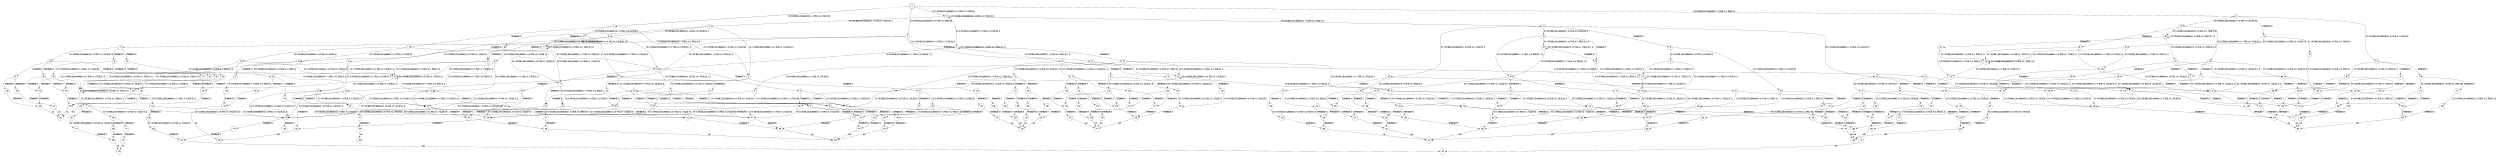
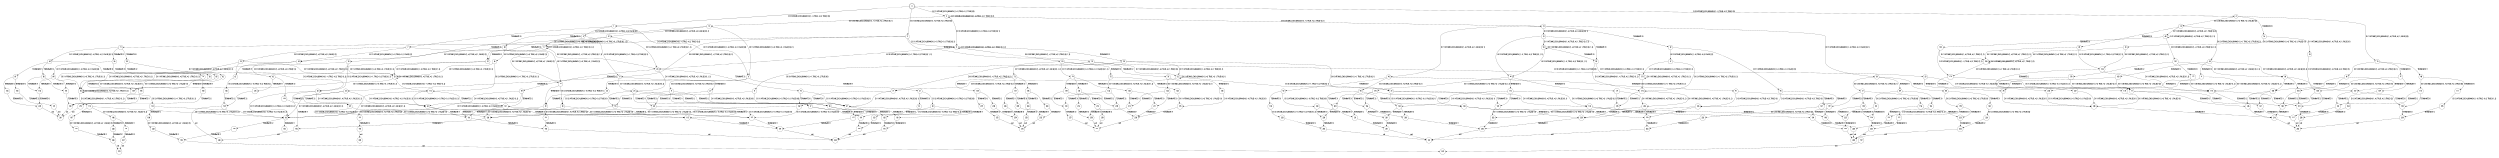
(459, 72) -> none
(214, 85) -> none
